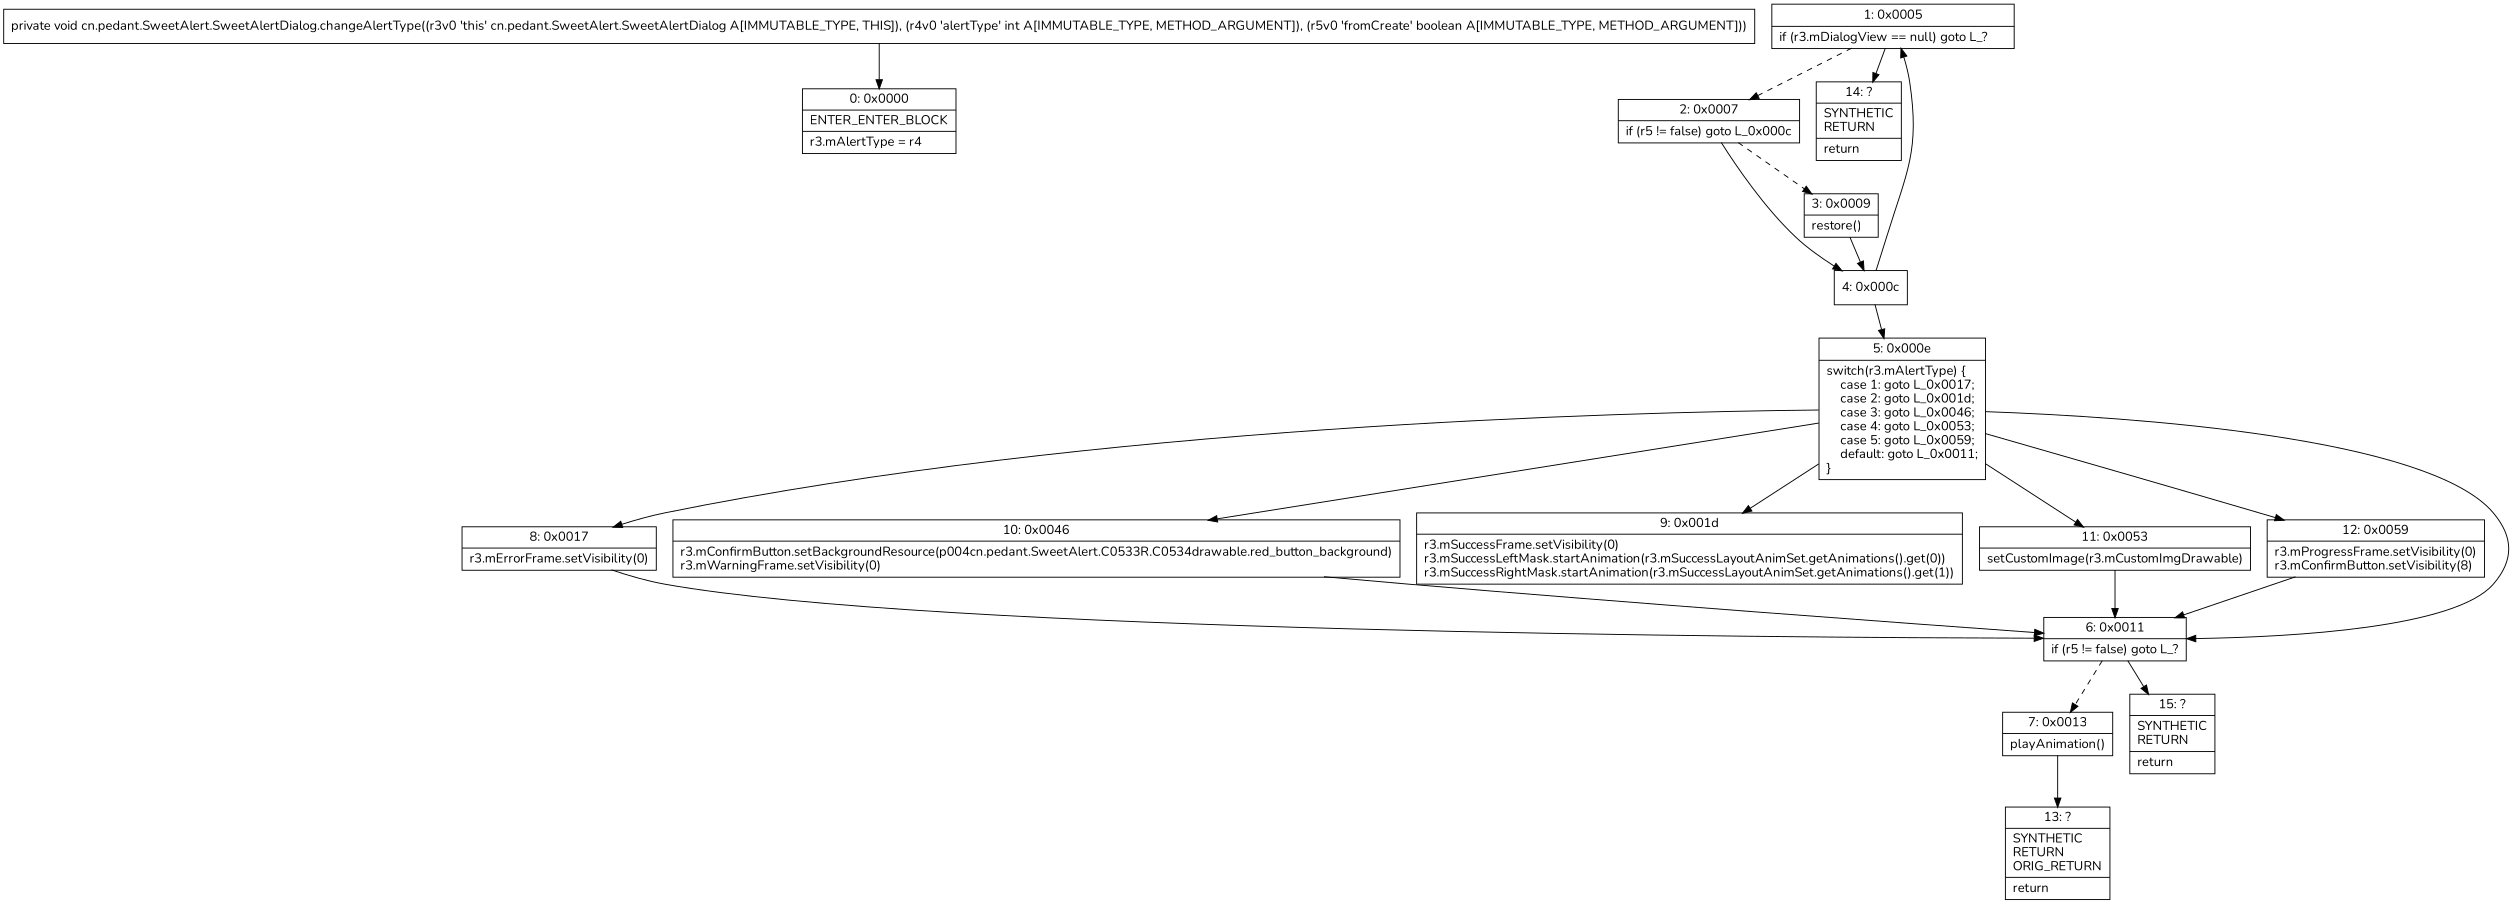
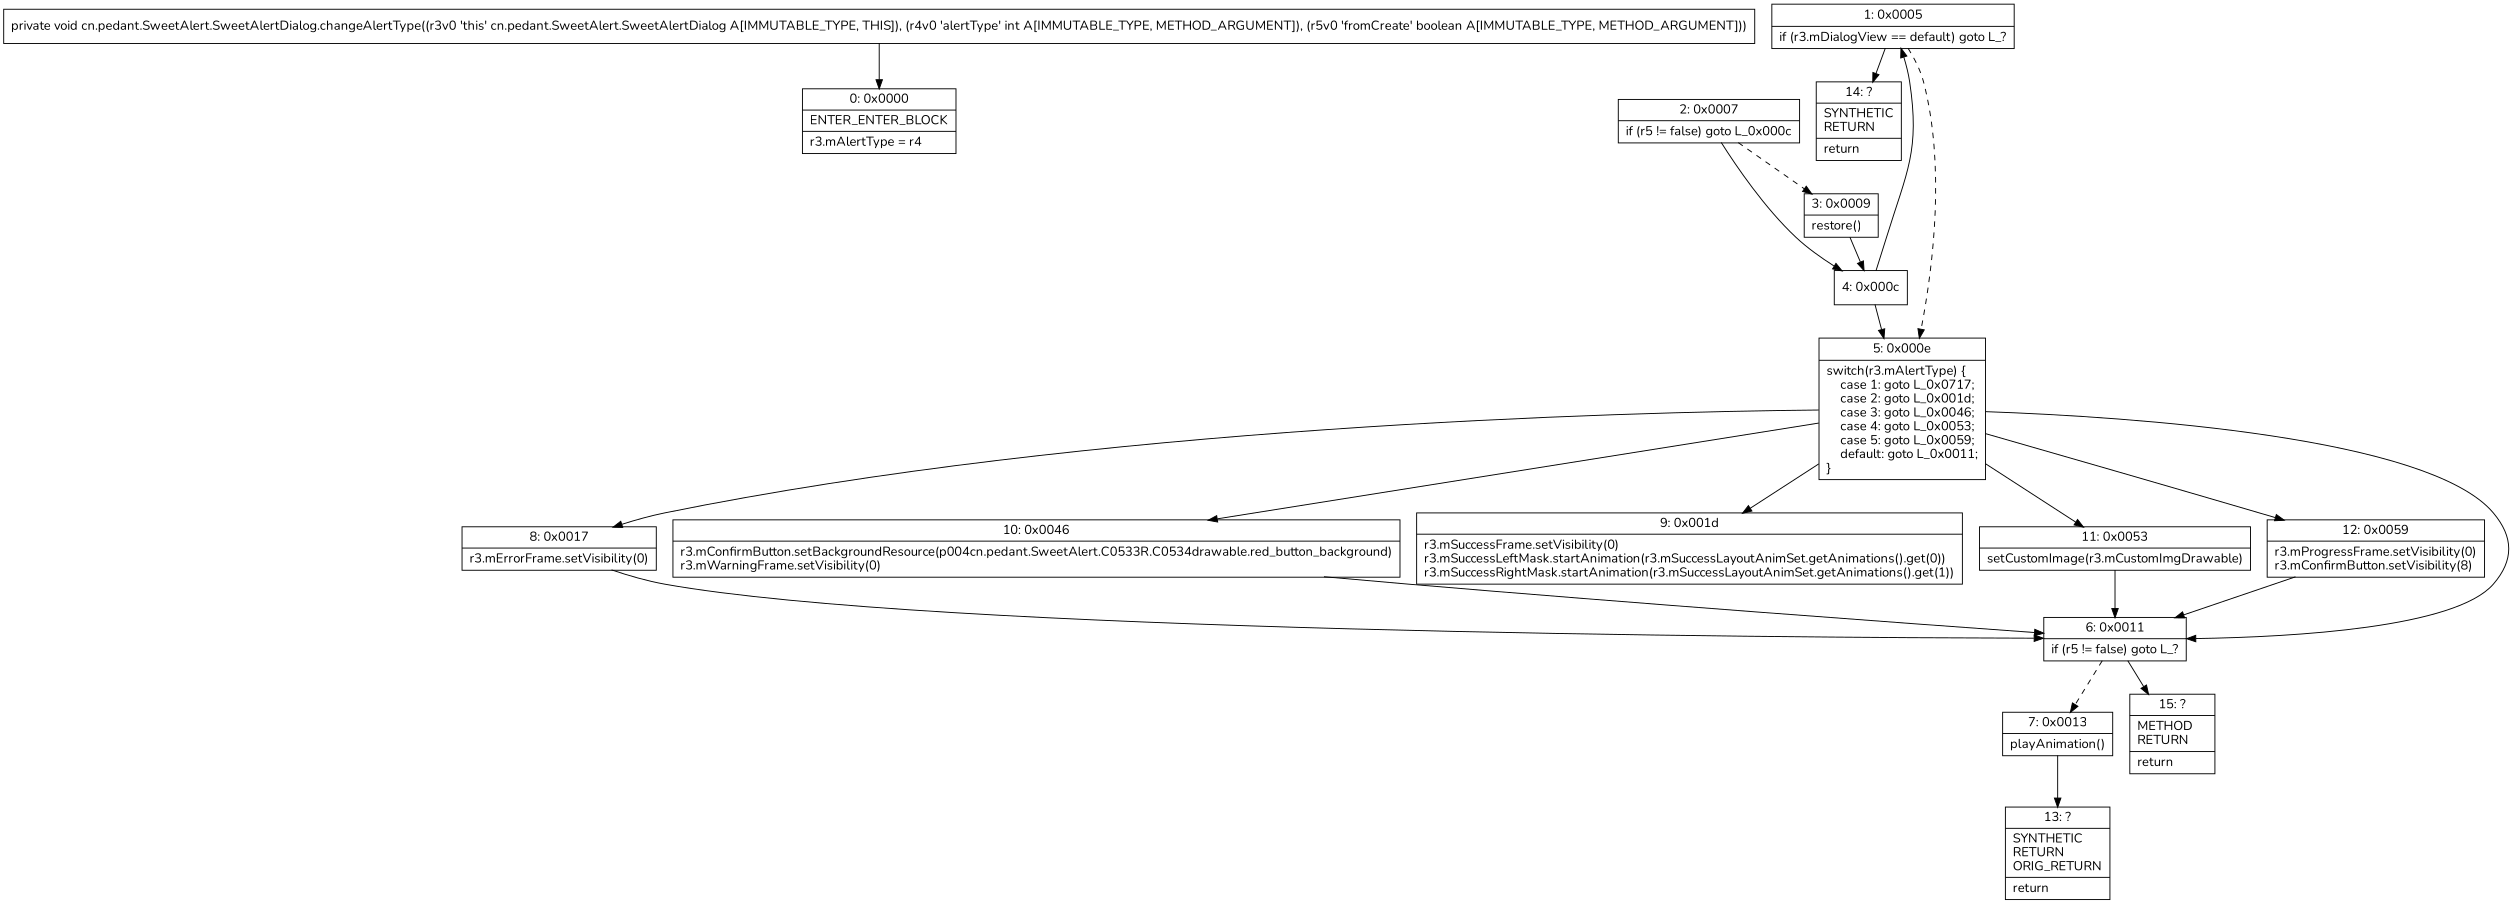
(1884, 37) -> (1893, 37)
(1805, 72) -> (1935, 187)
(1900, 385) -> (1900, 385)
(2172, 726) -> (2165, 726)
